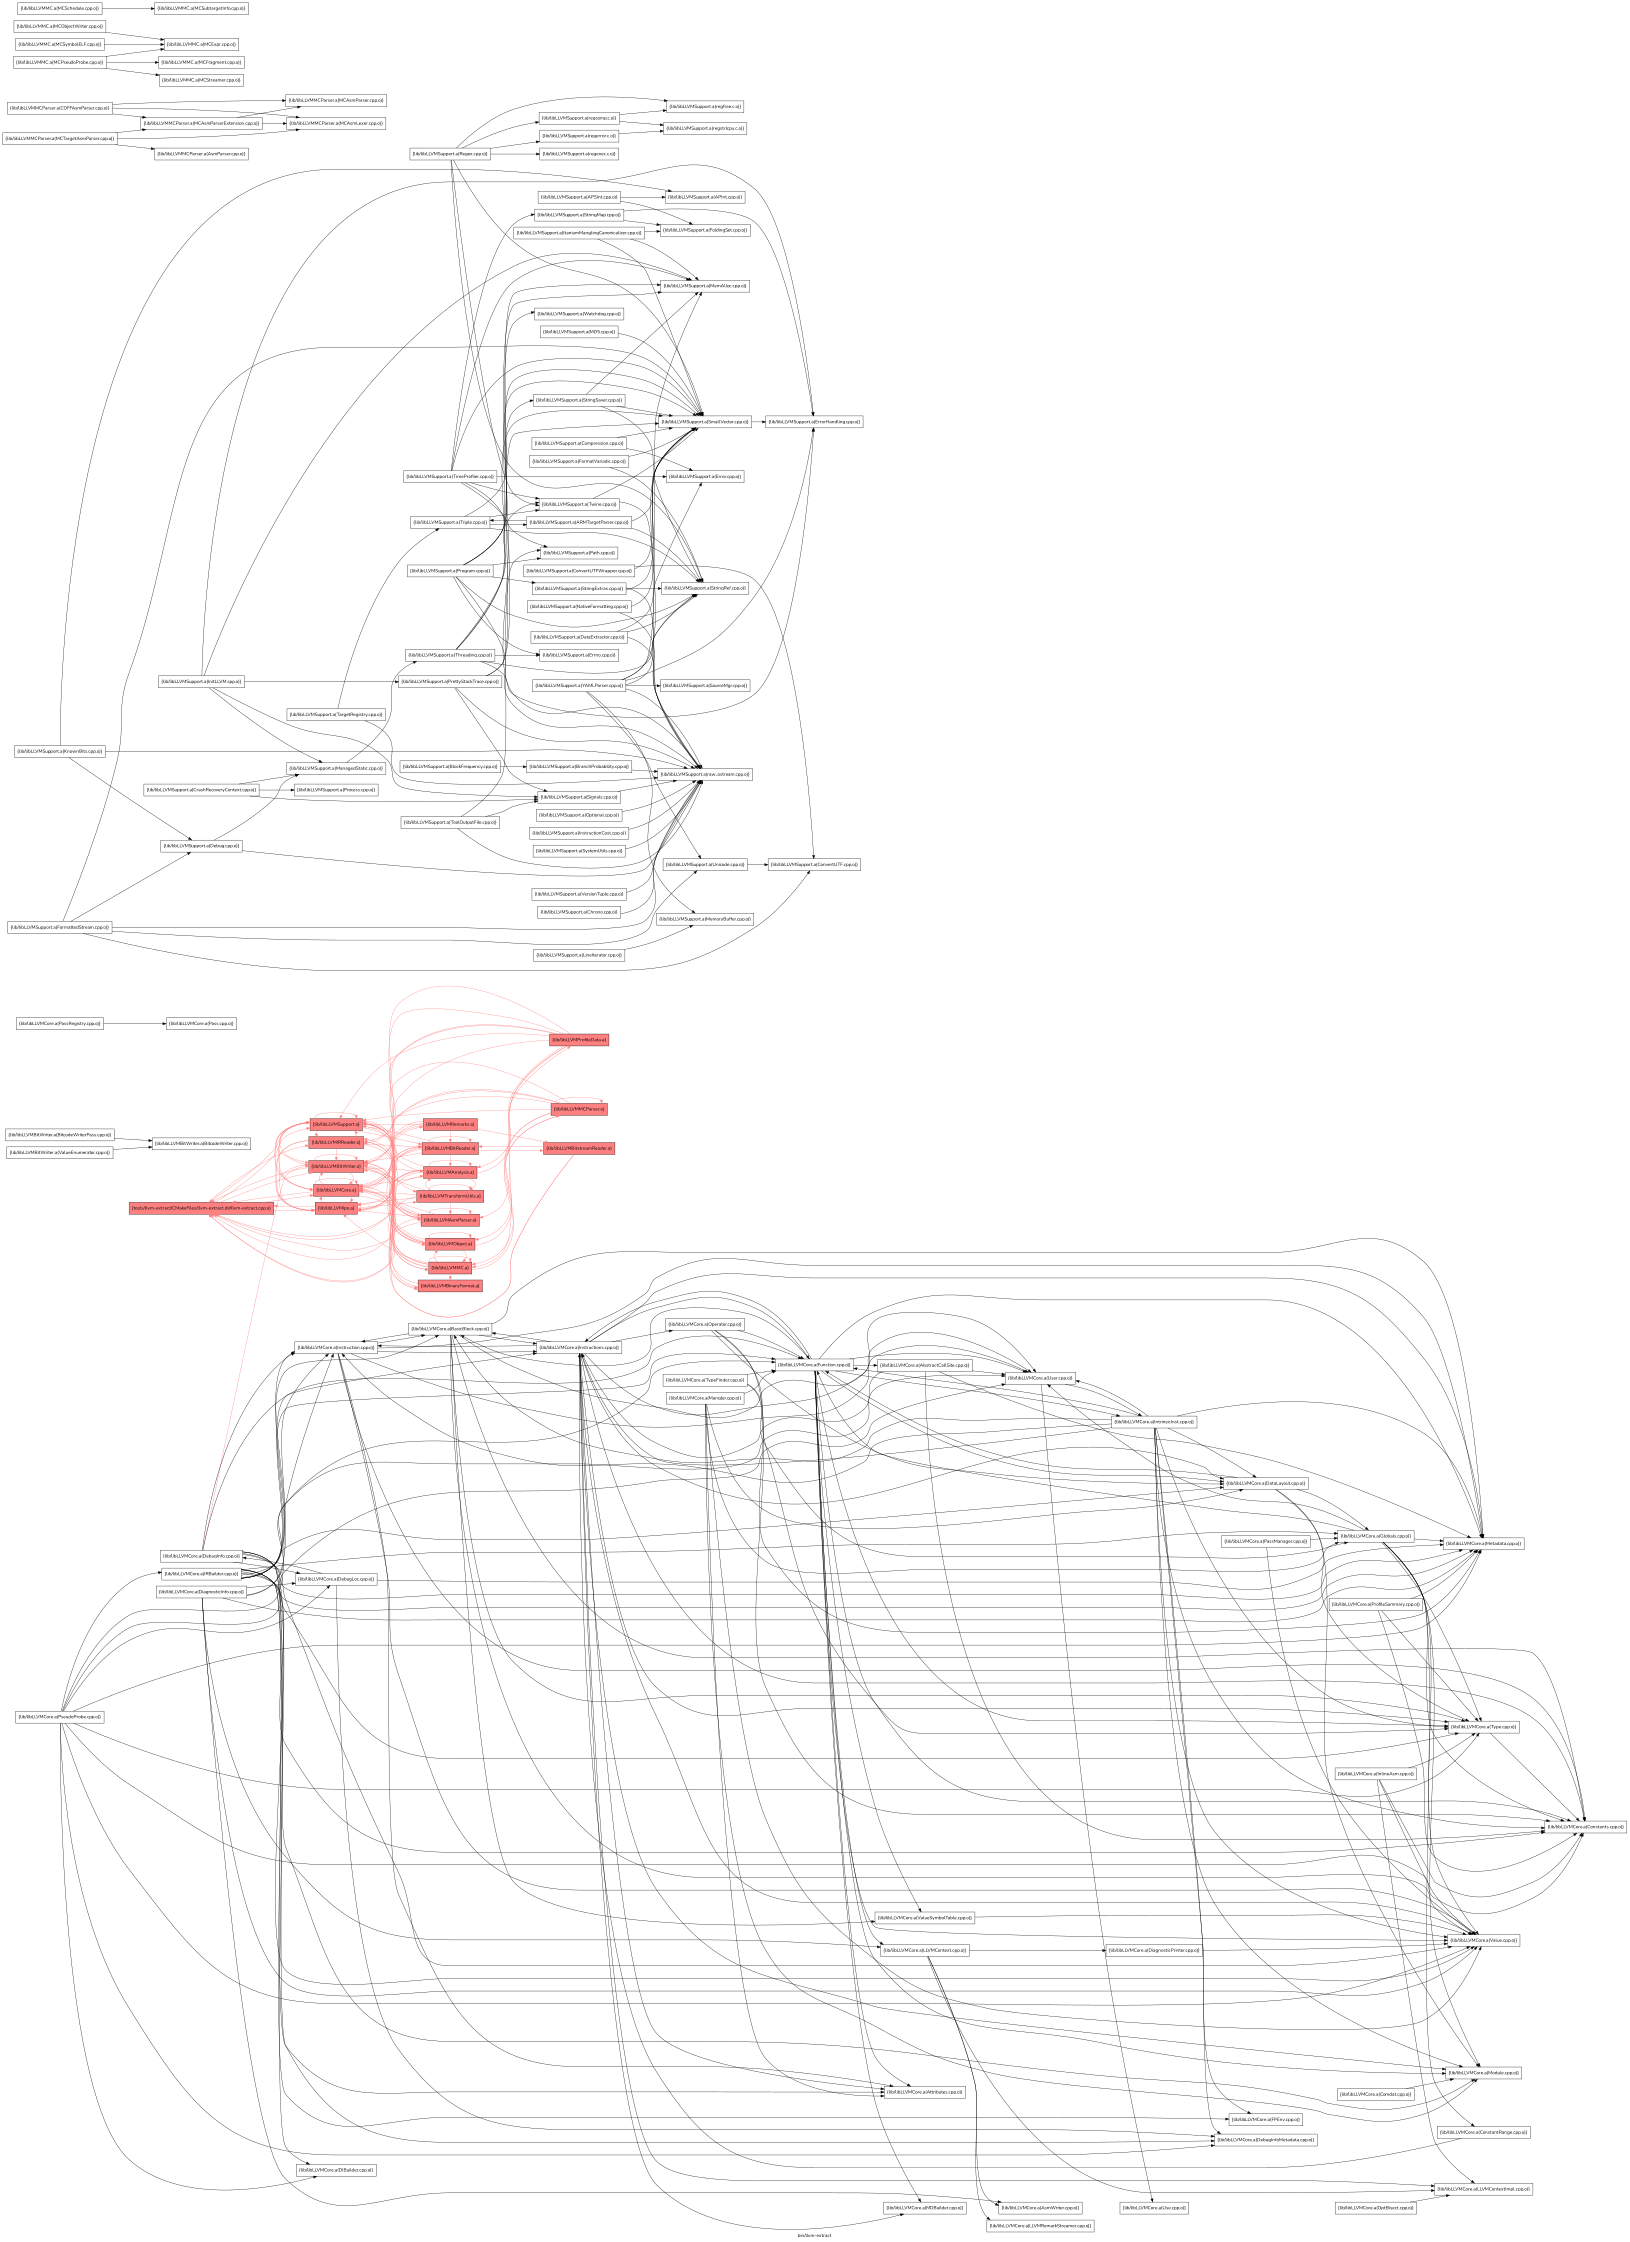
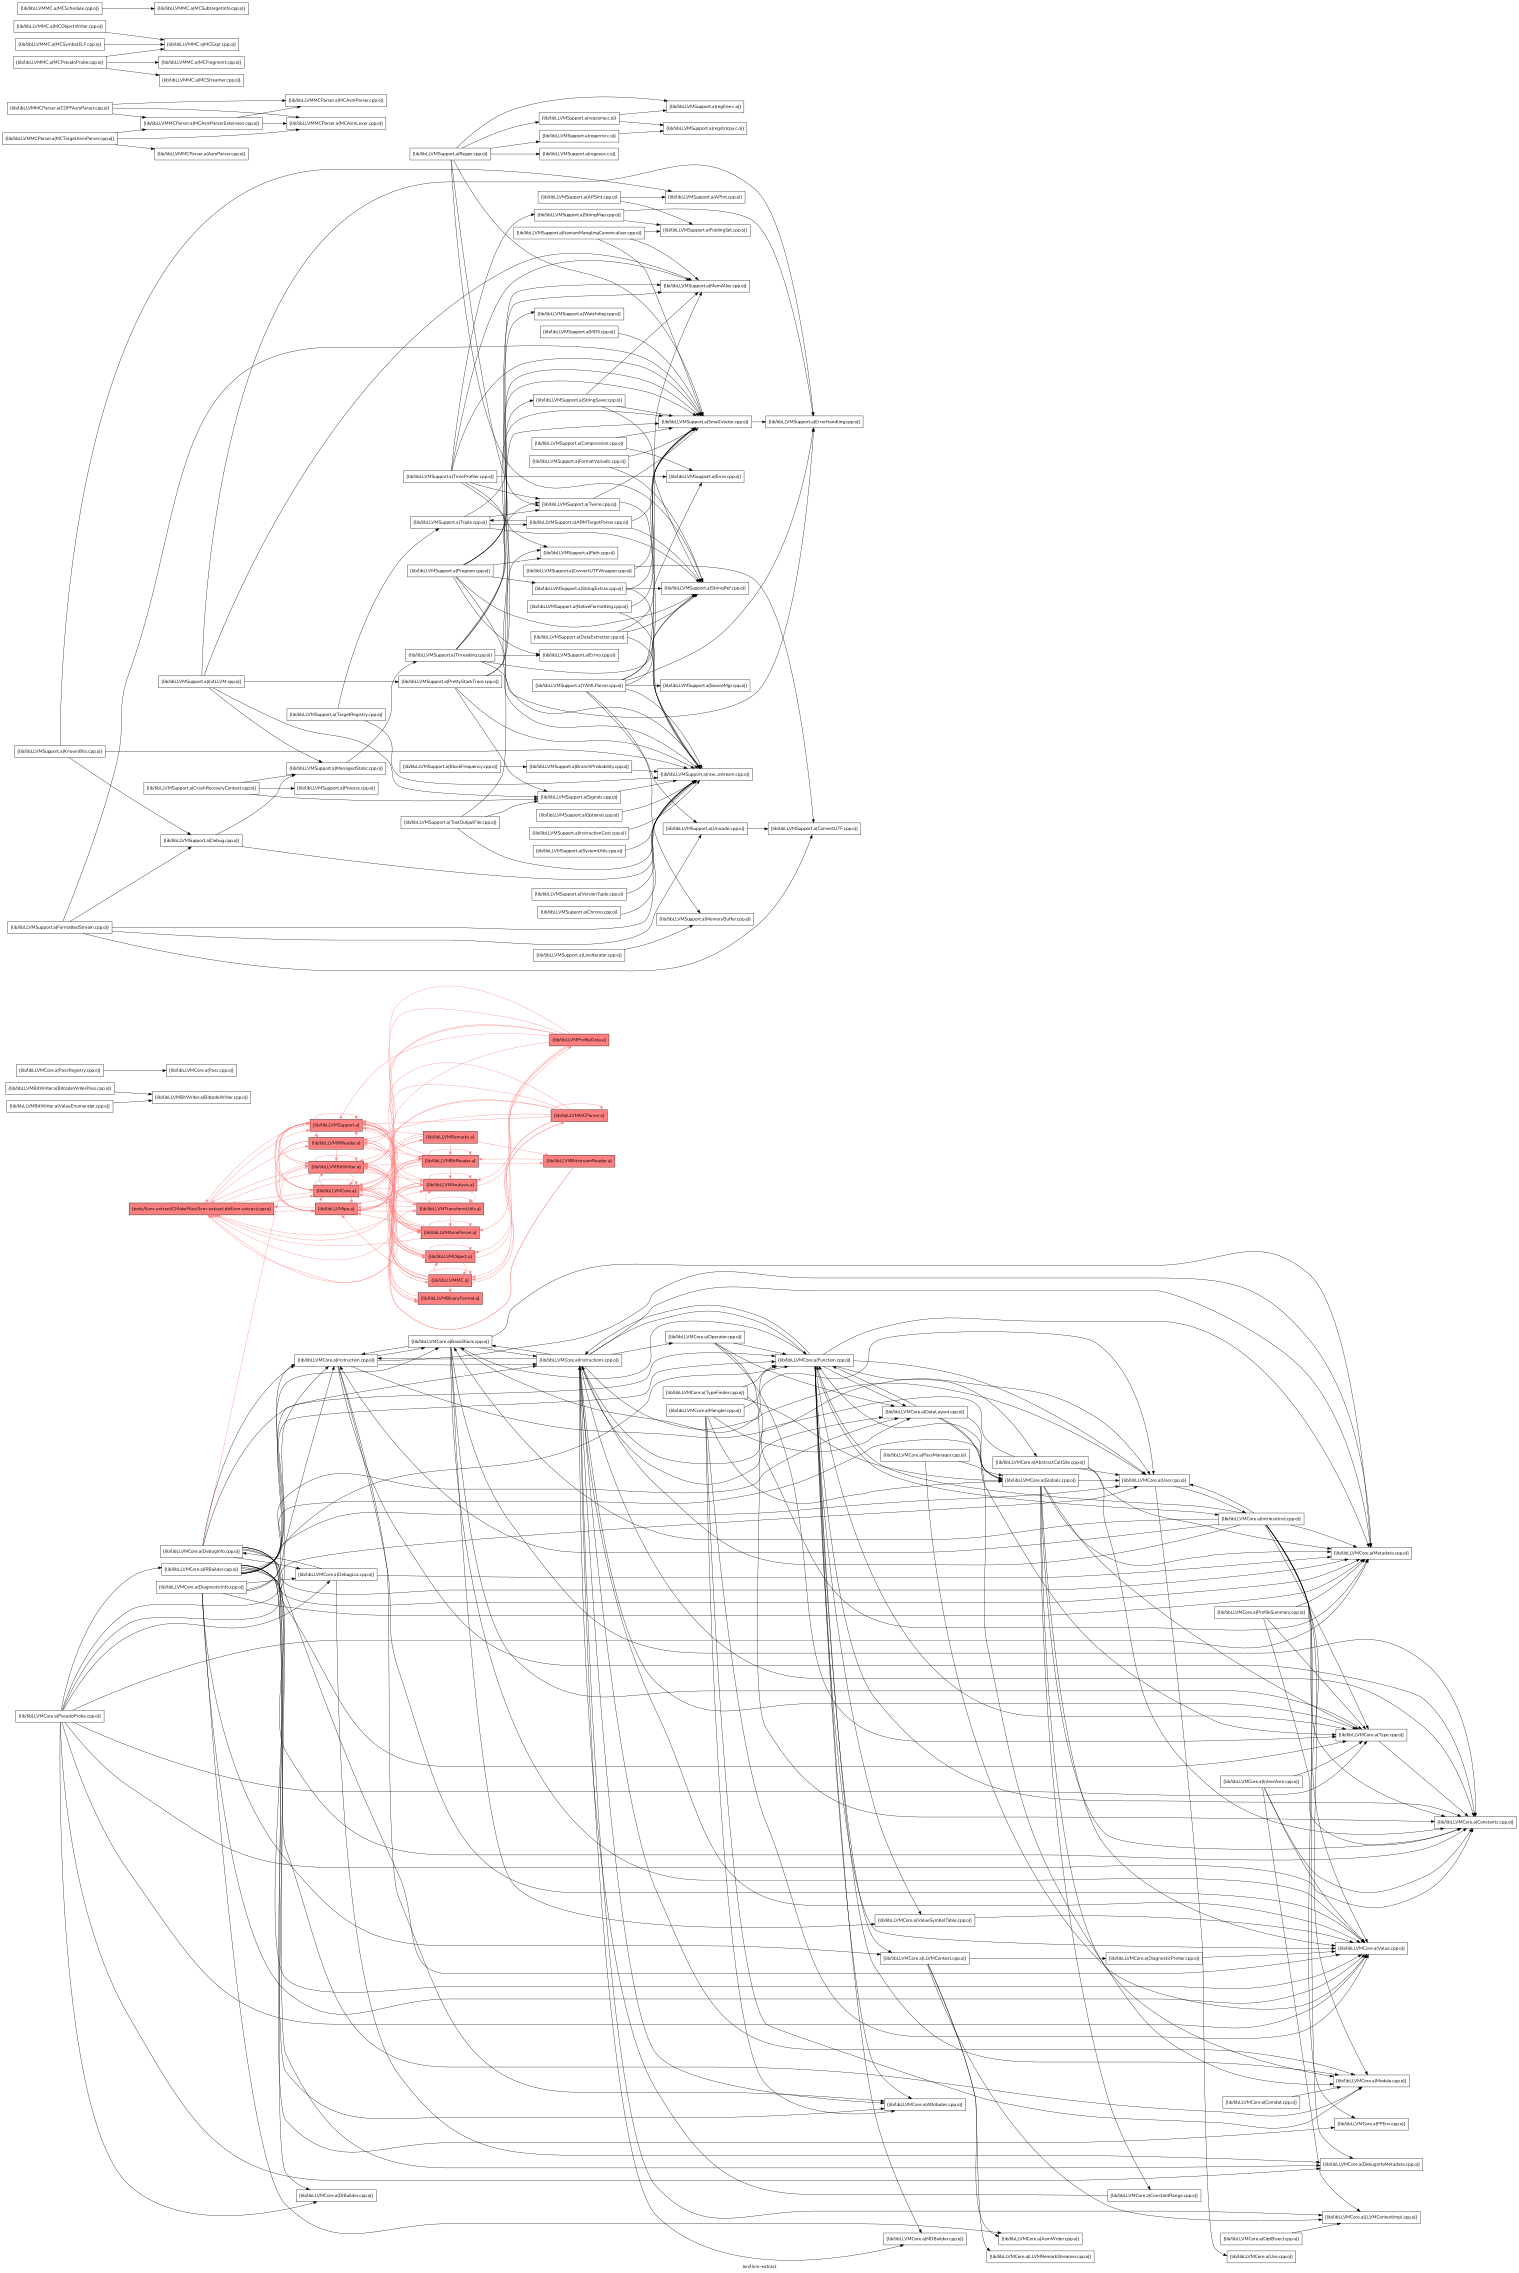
none -> (424, 1112)
(393, 1219) -> none
(1211, 1450) -> none
